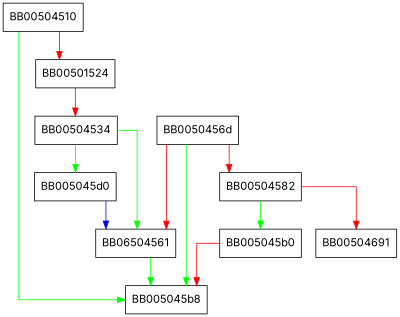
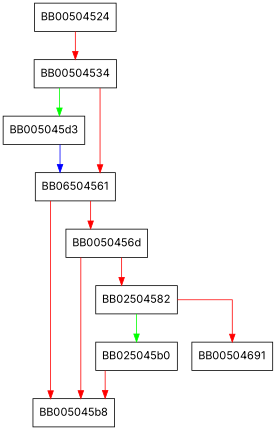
(43, 17) -> none
(75, 74) -> (75, 17)
(137, 166) -> (100, 126)
(166, 183) -> (91, 211)
(75, 187) -> (44, 130)
(261, 187) -> (137, 300)
(186, 211) -> (81, 324)
(261, 243) -> (137, 356)
(151, 267) -> (51, 296)
